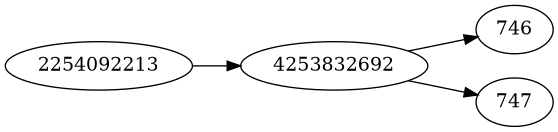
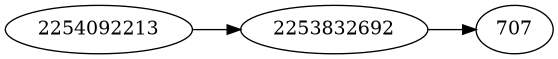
(515, 30) -> none
(334, 66) -> (334, 30)
(515, 102) -> (515, 30)
